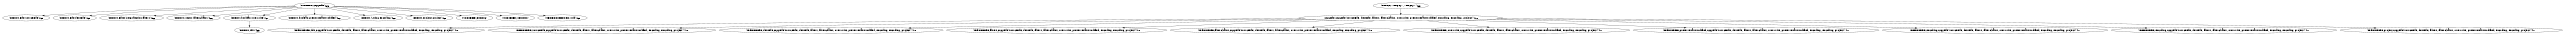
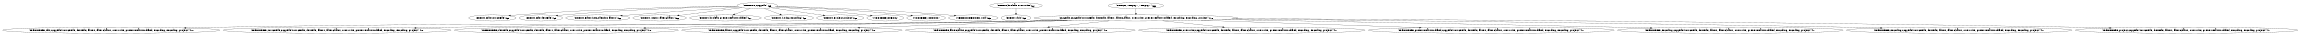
(283, 12) -> none
